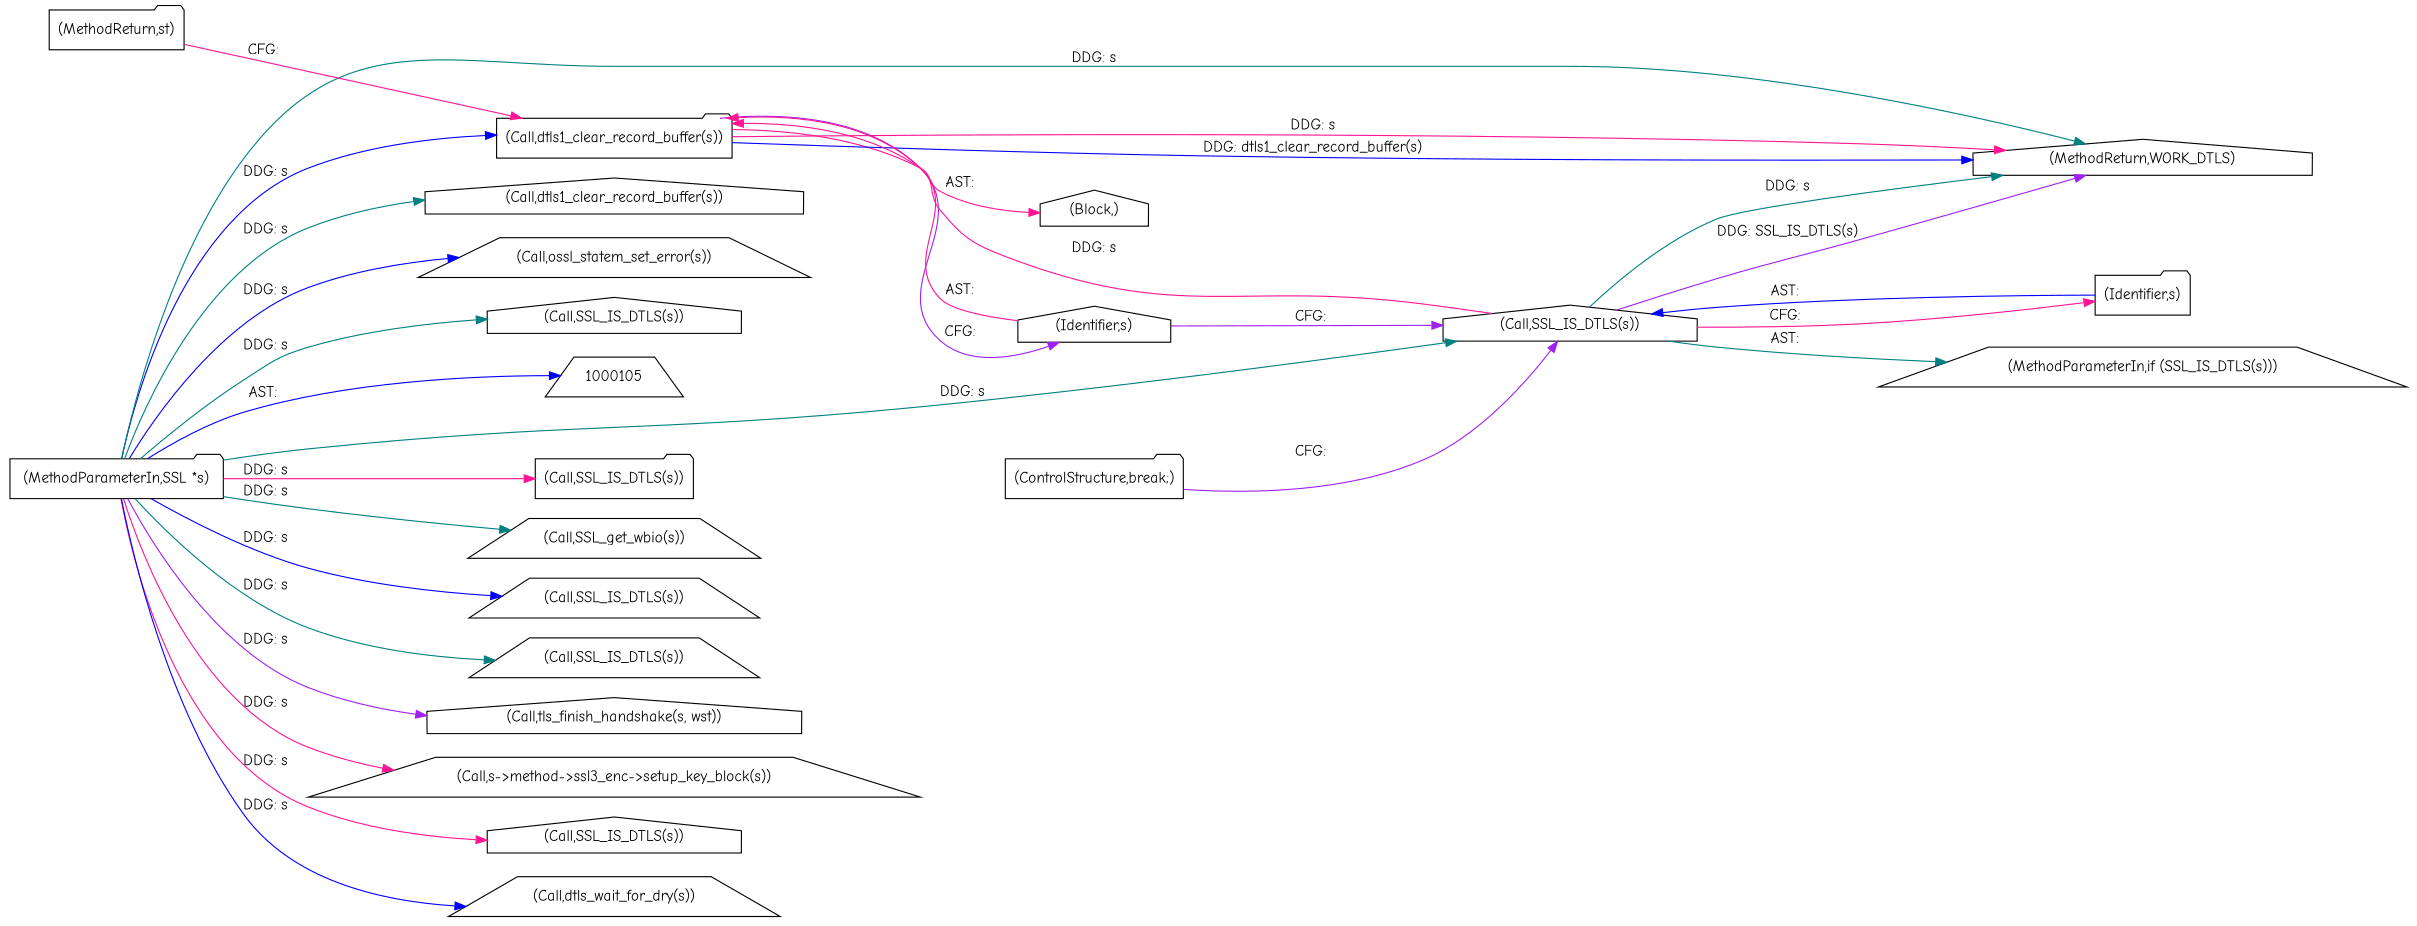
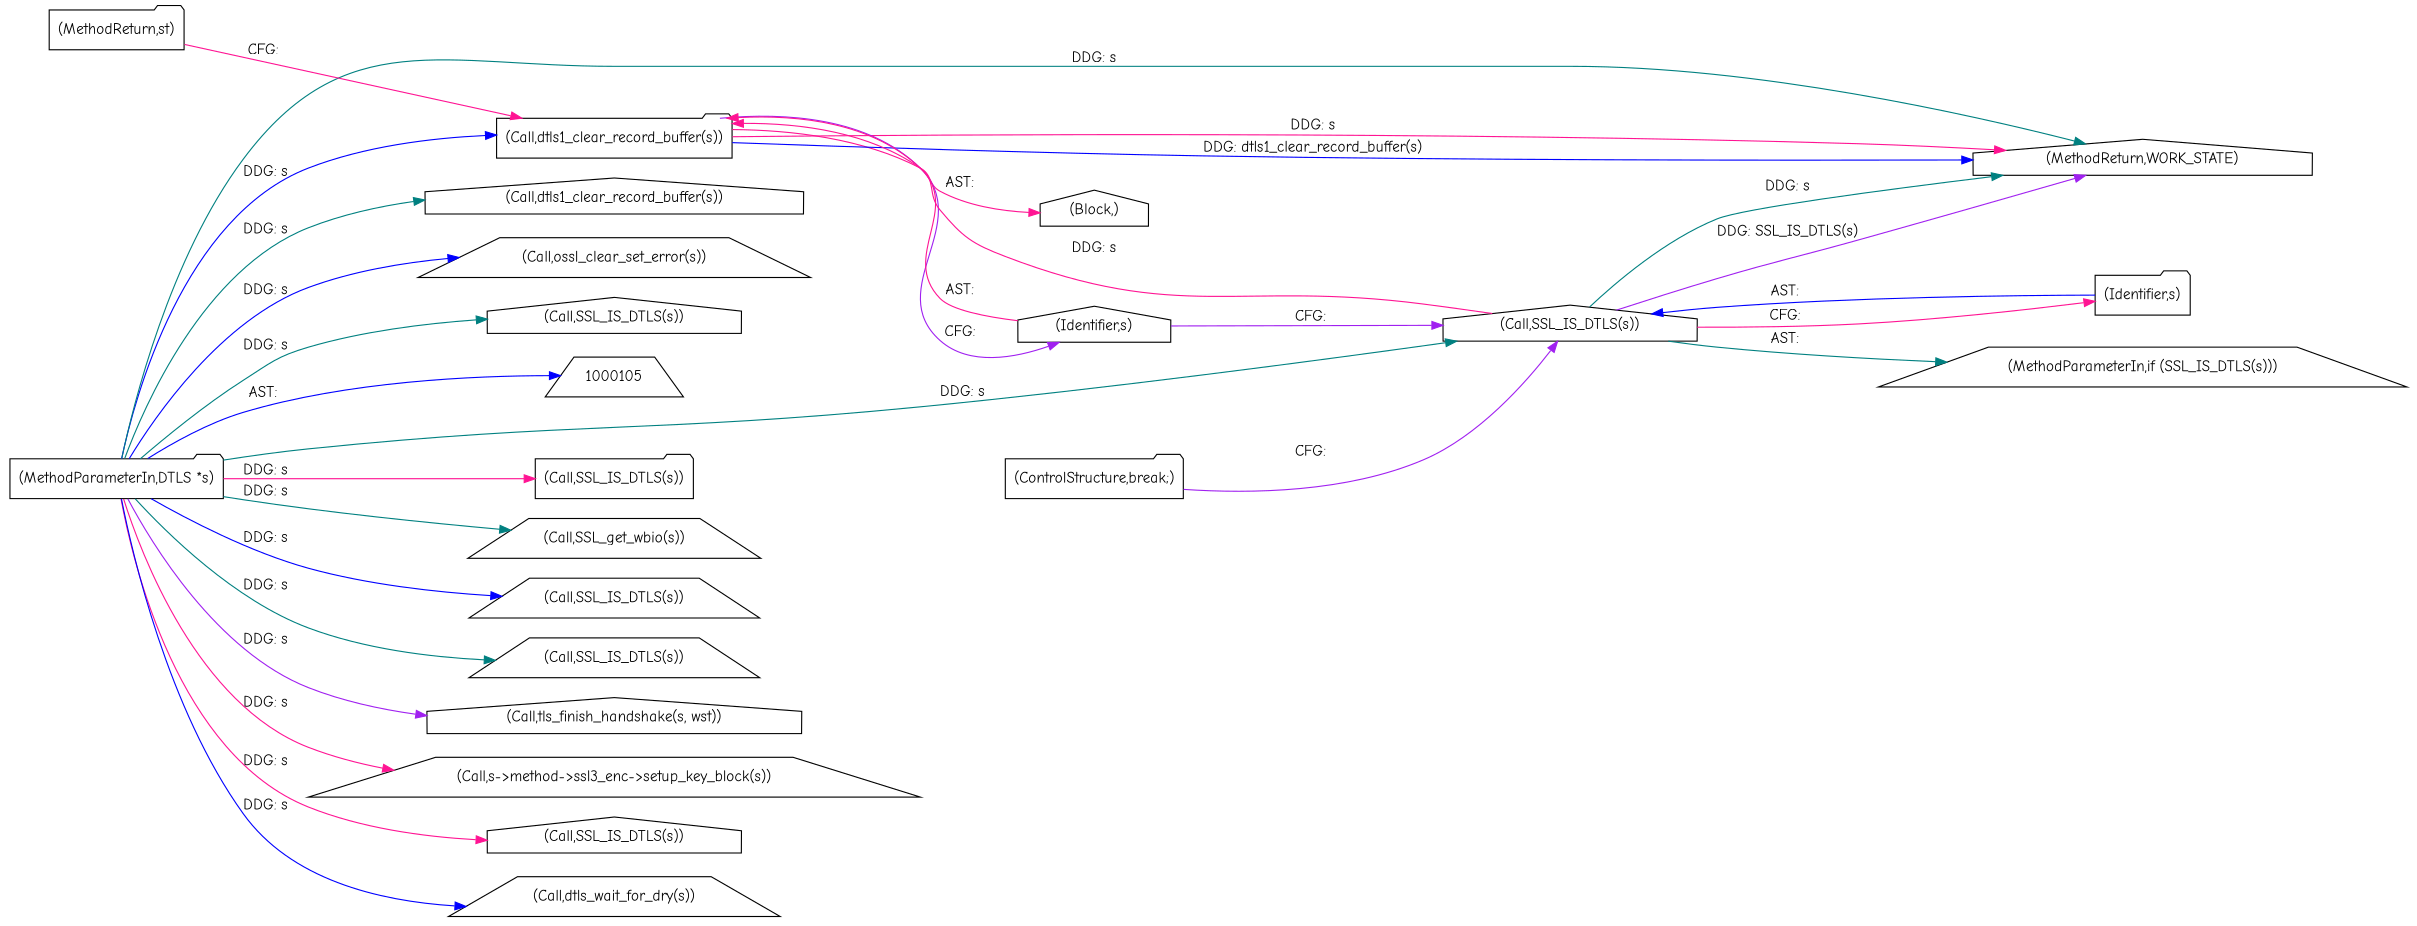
(2143, 159) -> (2143, 159)
(614, 258) -> (614, 258)
(117, 479) -> (117, 479)
